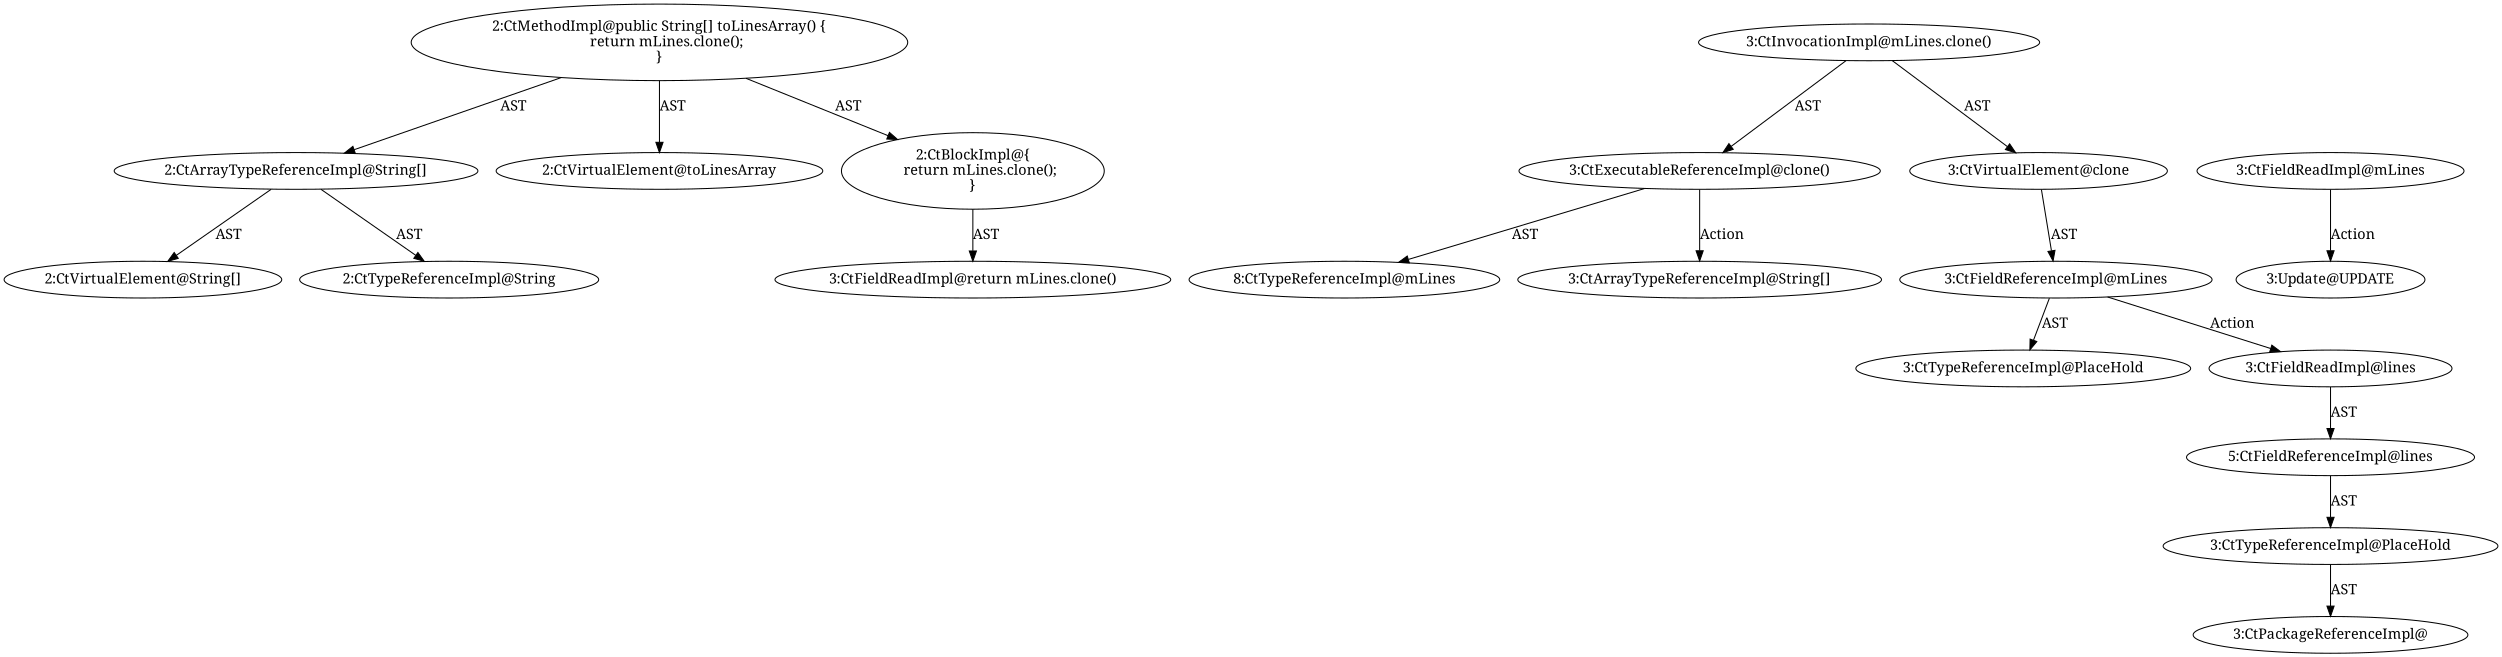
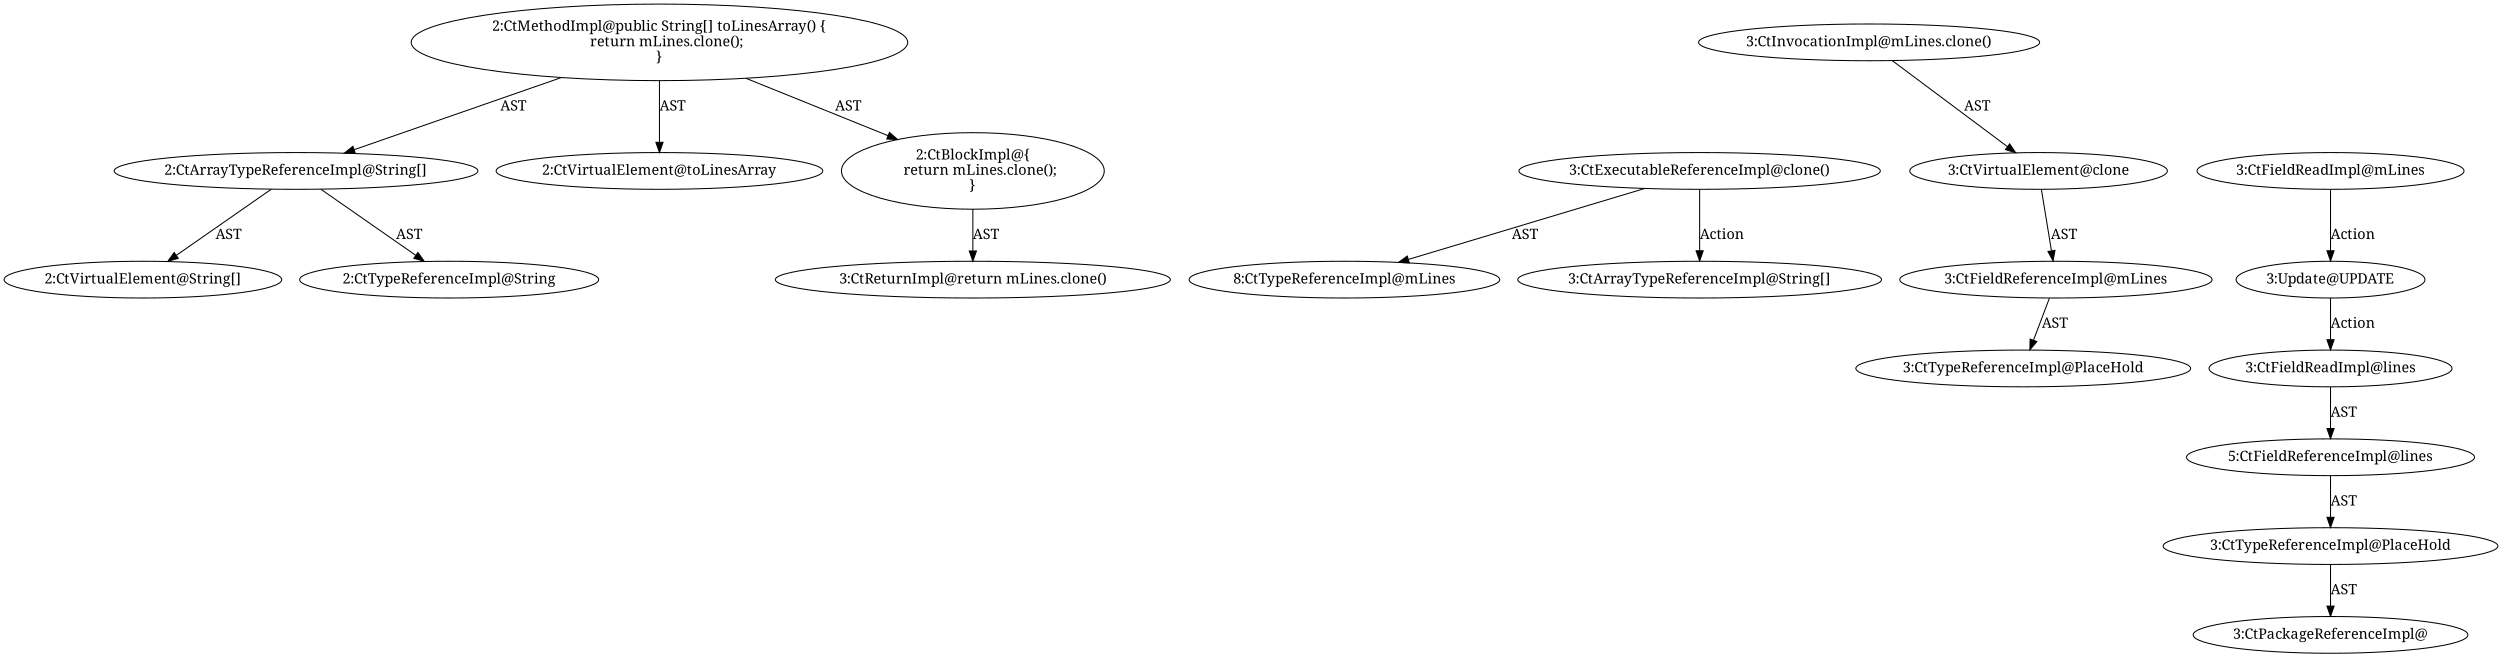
(1789, 104) -> none
(973, 280) -> (973, 280)
(2189, 323) -> (2331, 319)
